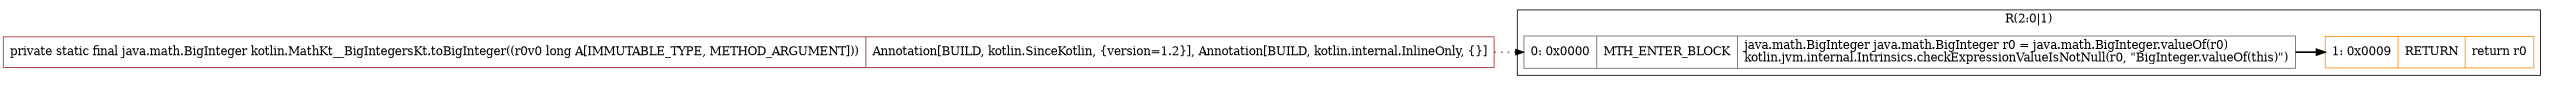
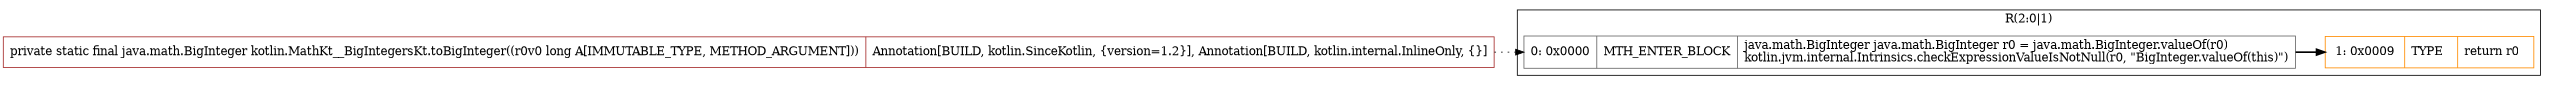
(2432, 52) -> (2427, 52)
